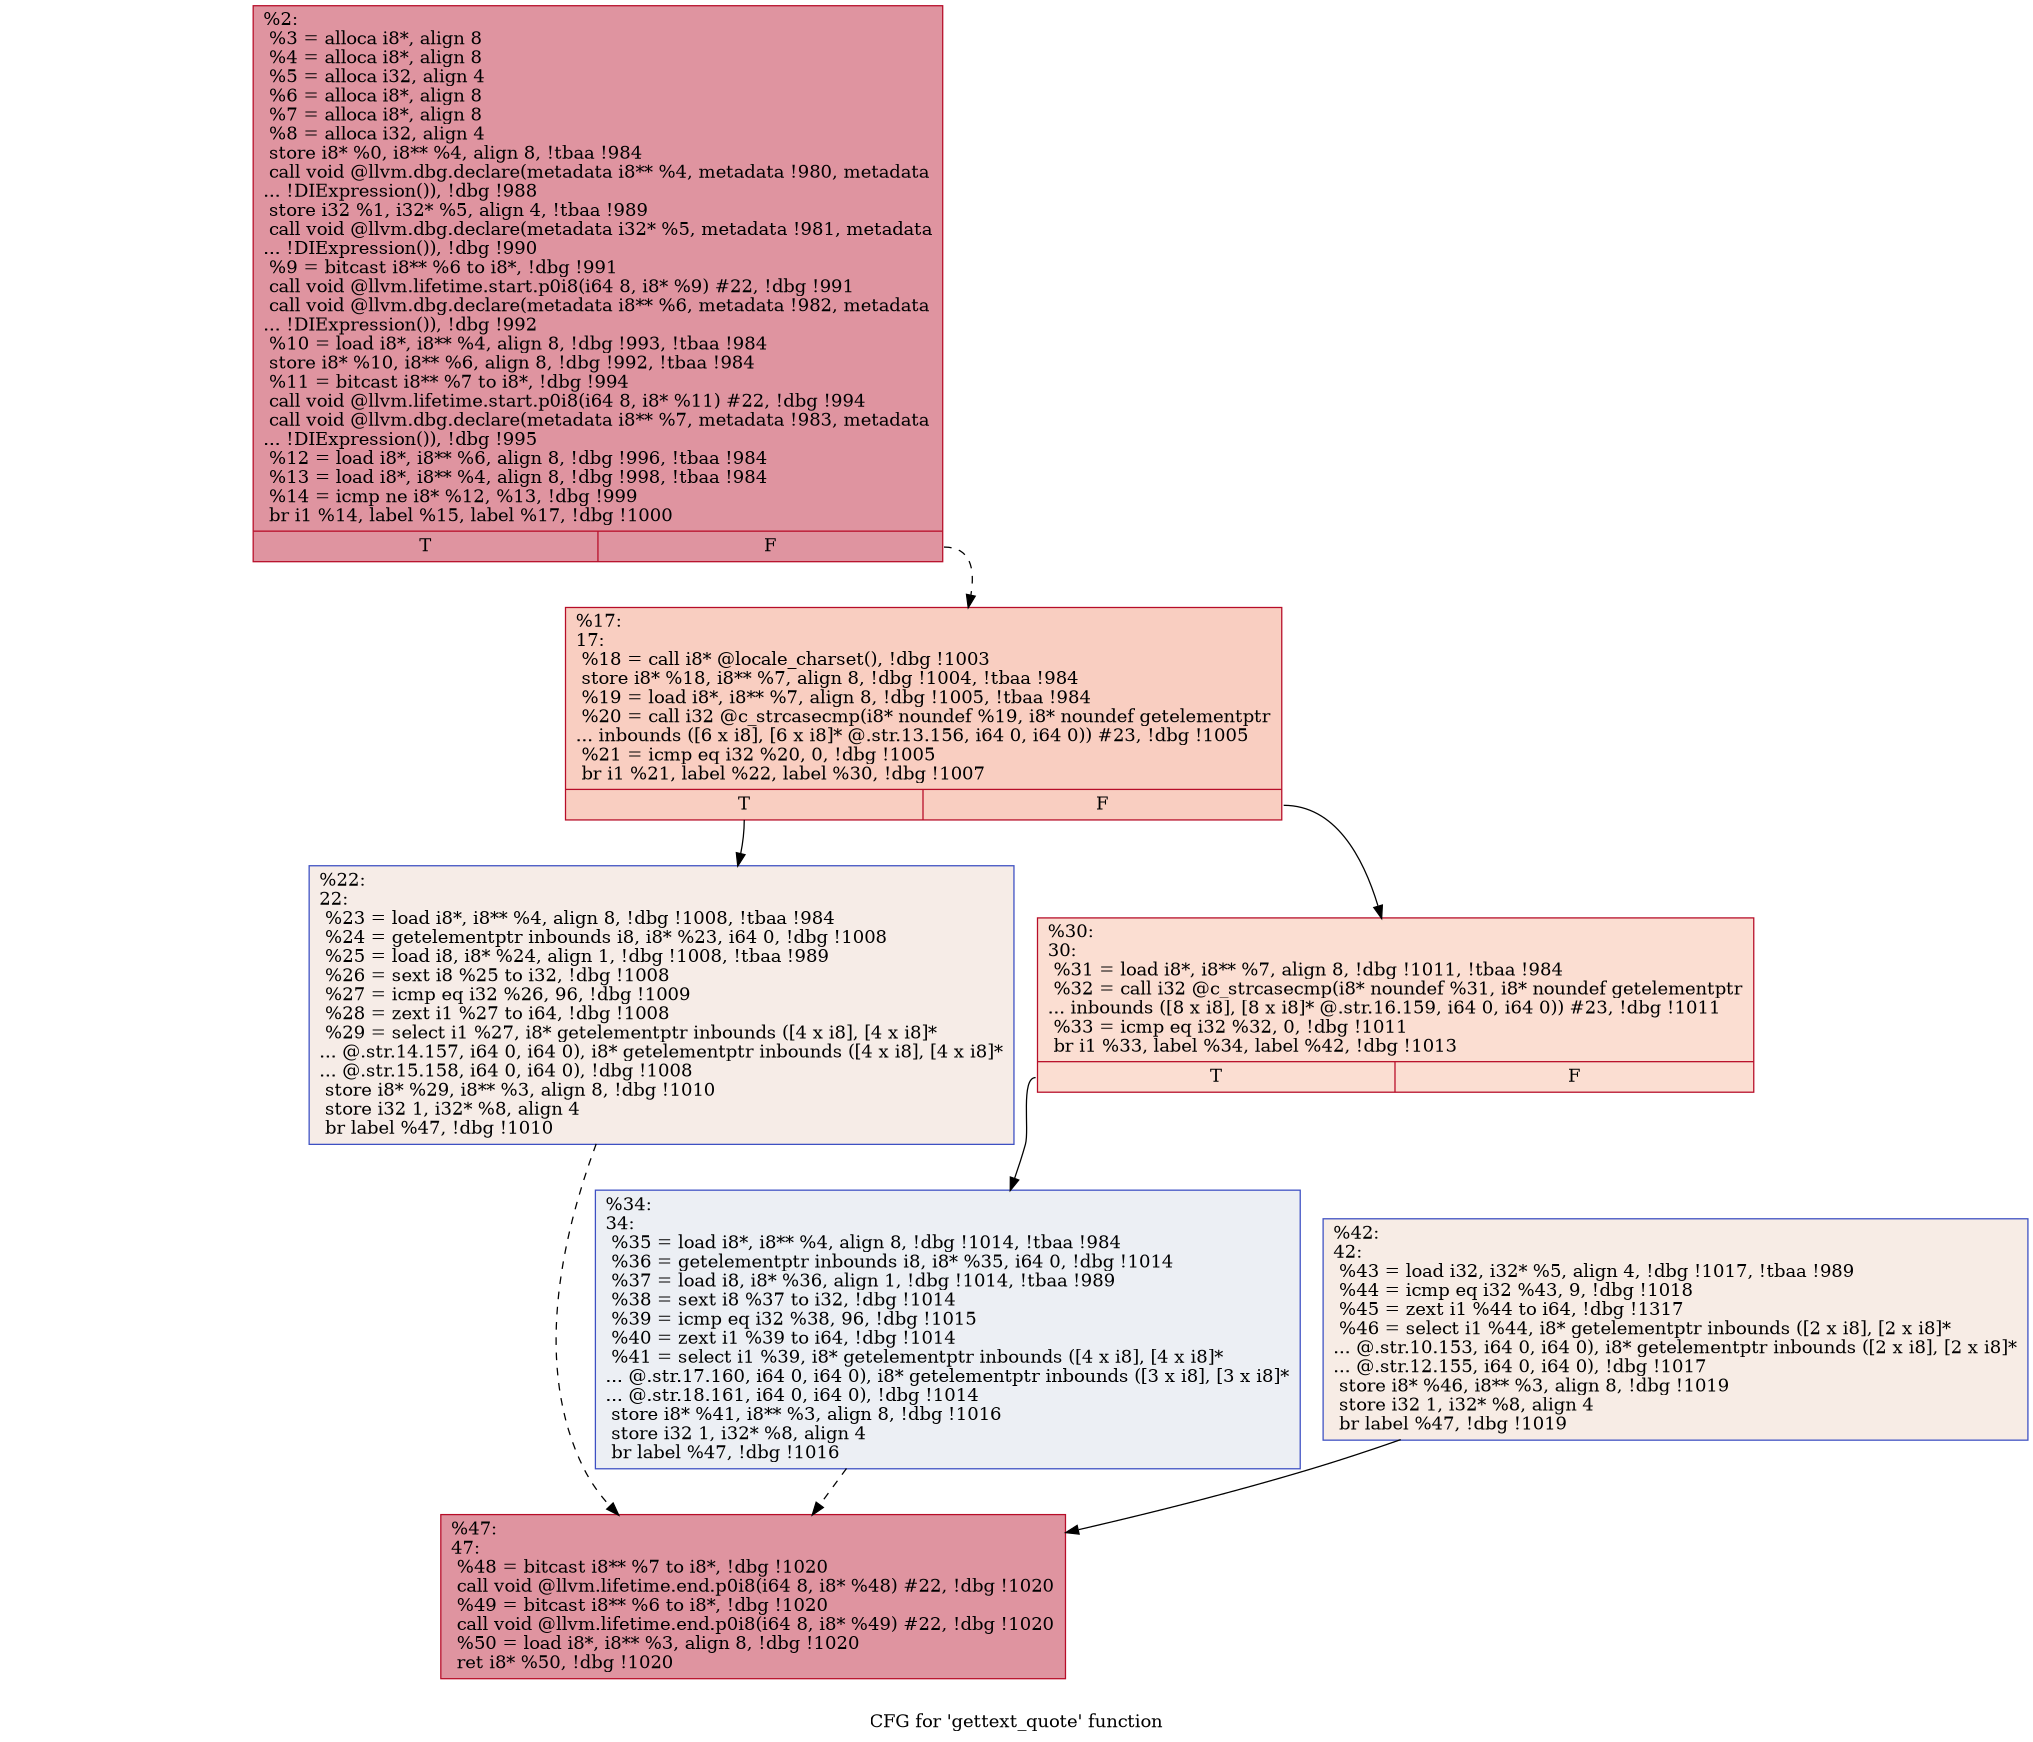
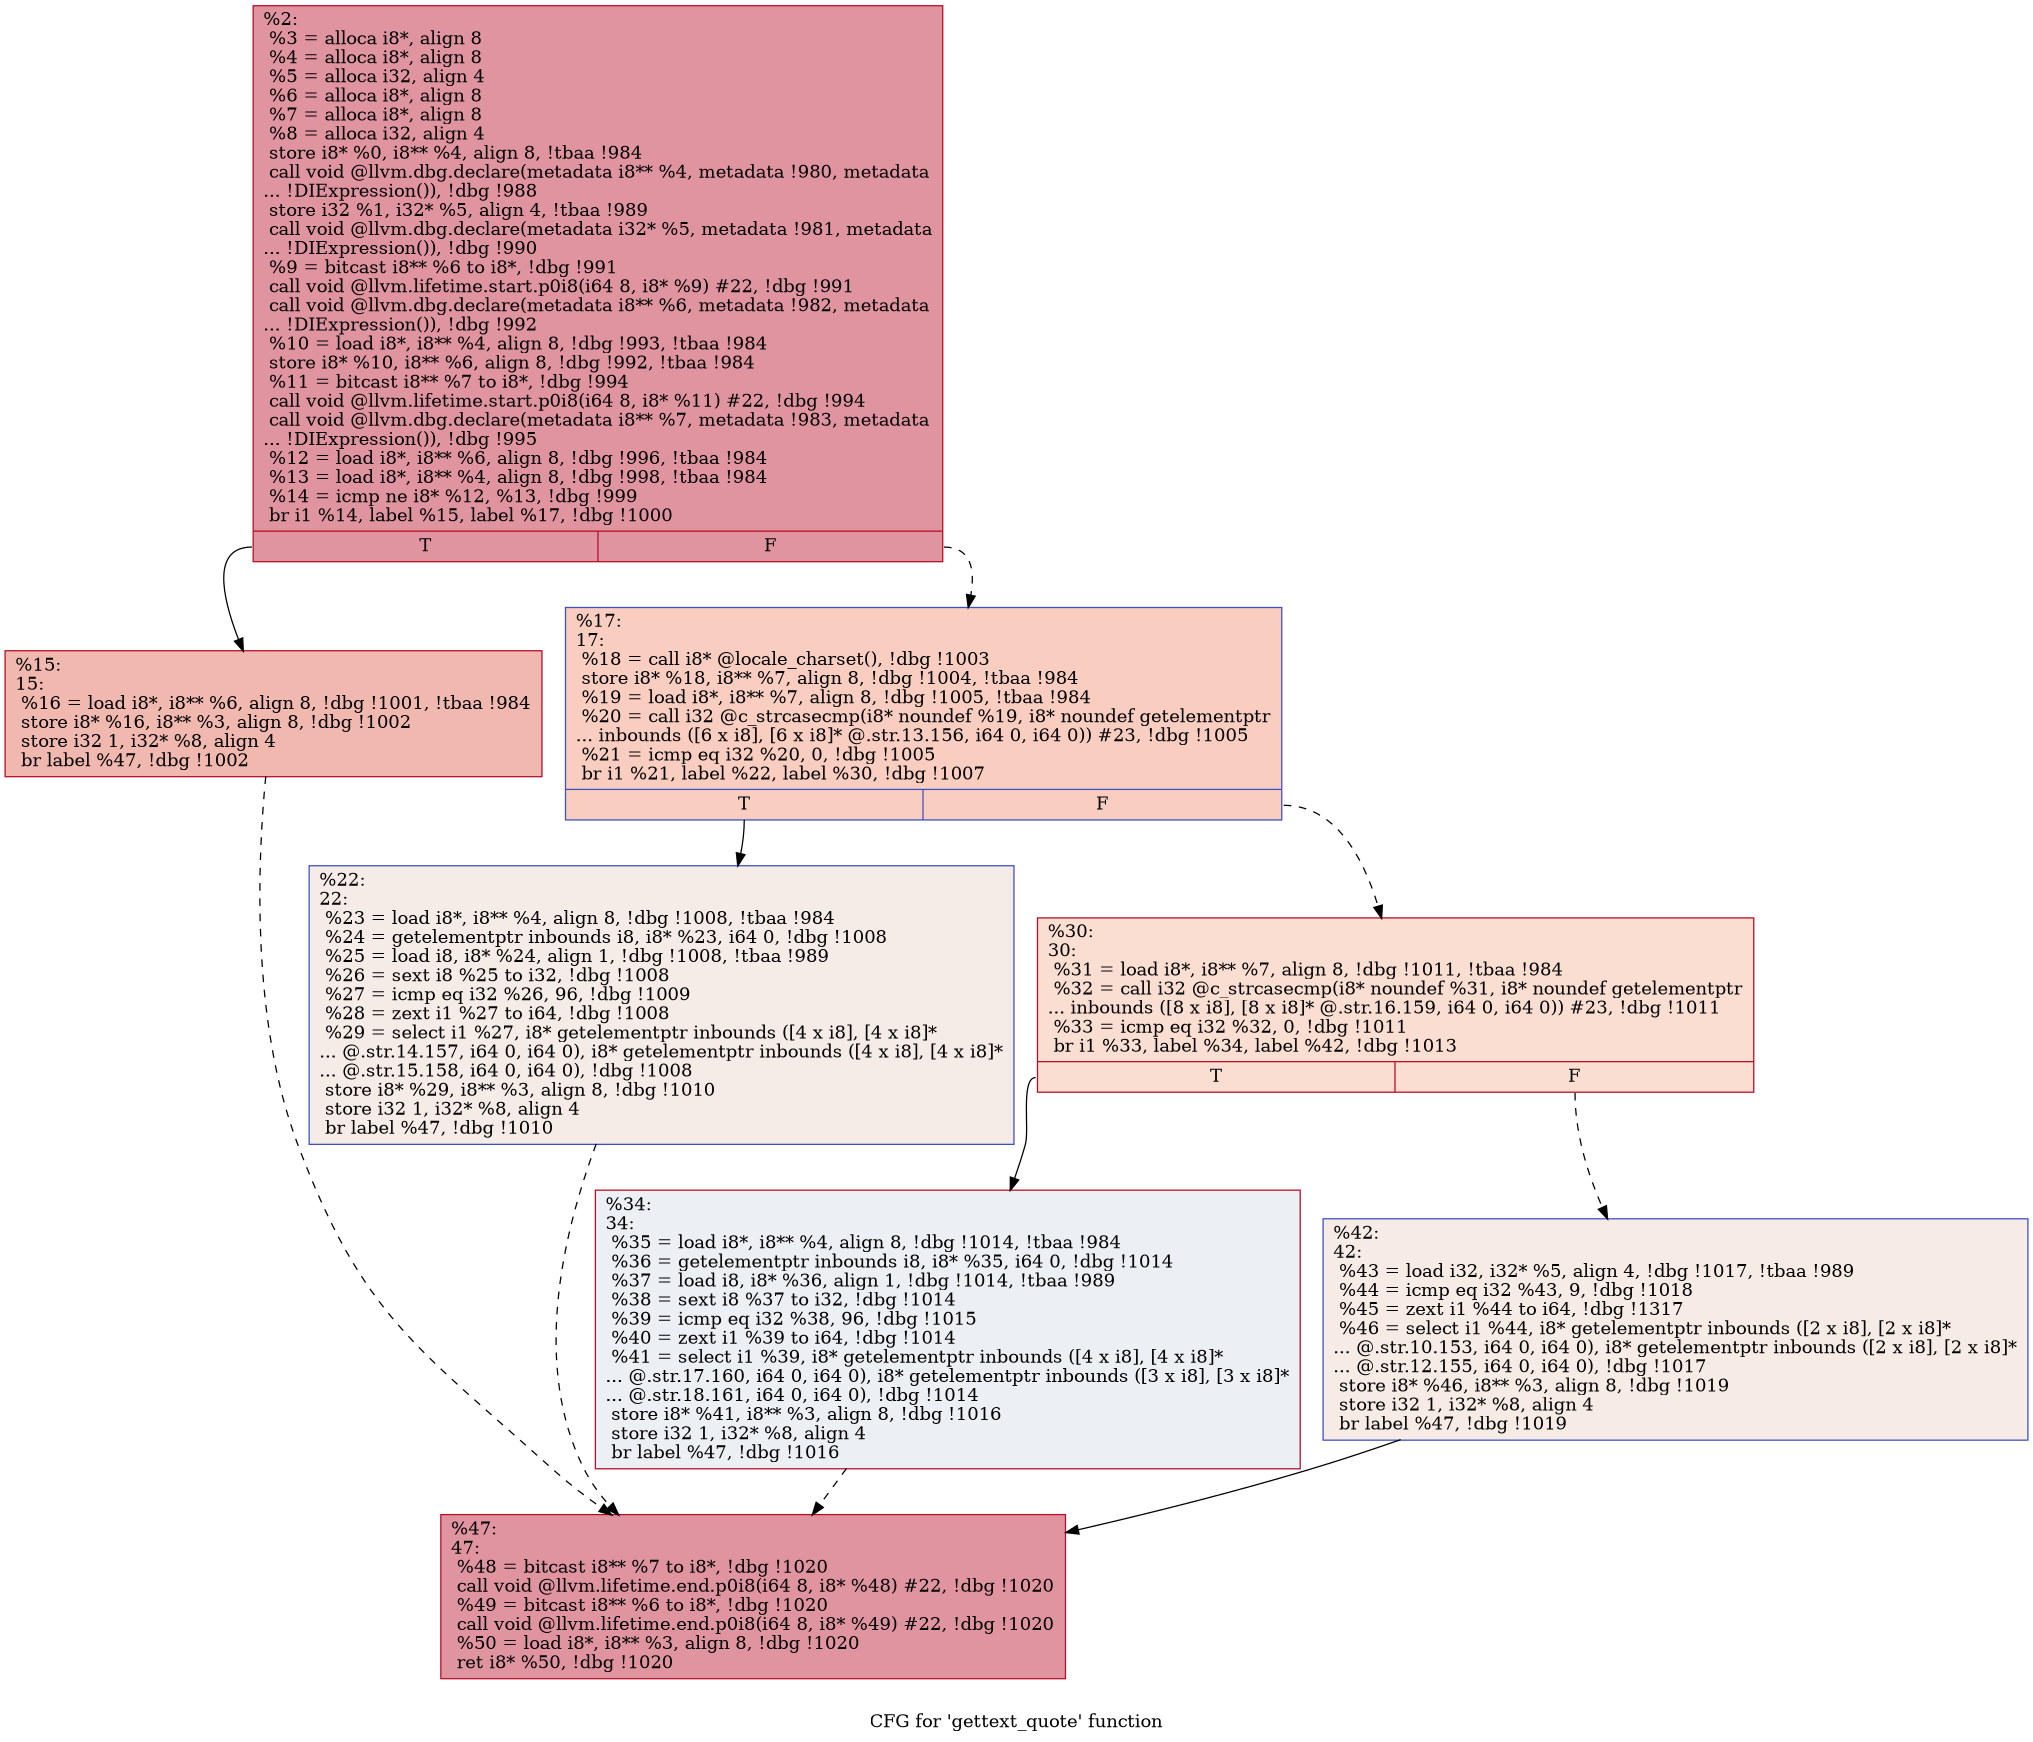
none -> (274, 714)
(924, 714) -> (924, 714)
(1346, 839) -> (1346, 839)
none -> (1583, 1151)
(948, 1329) -> (948, 1329)
